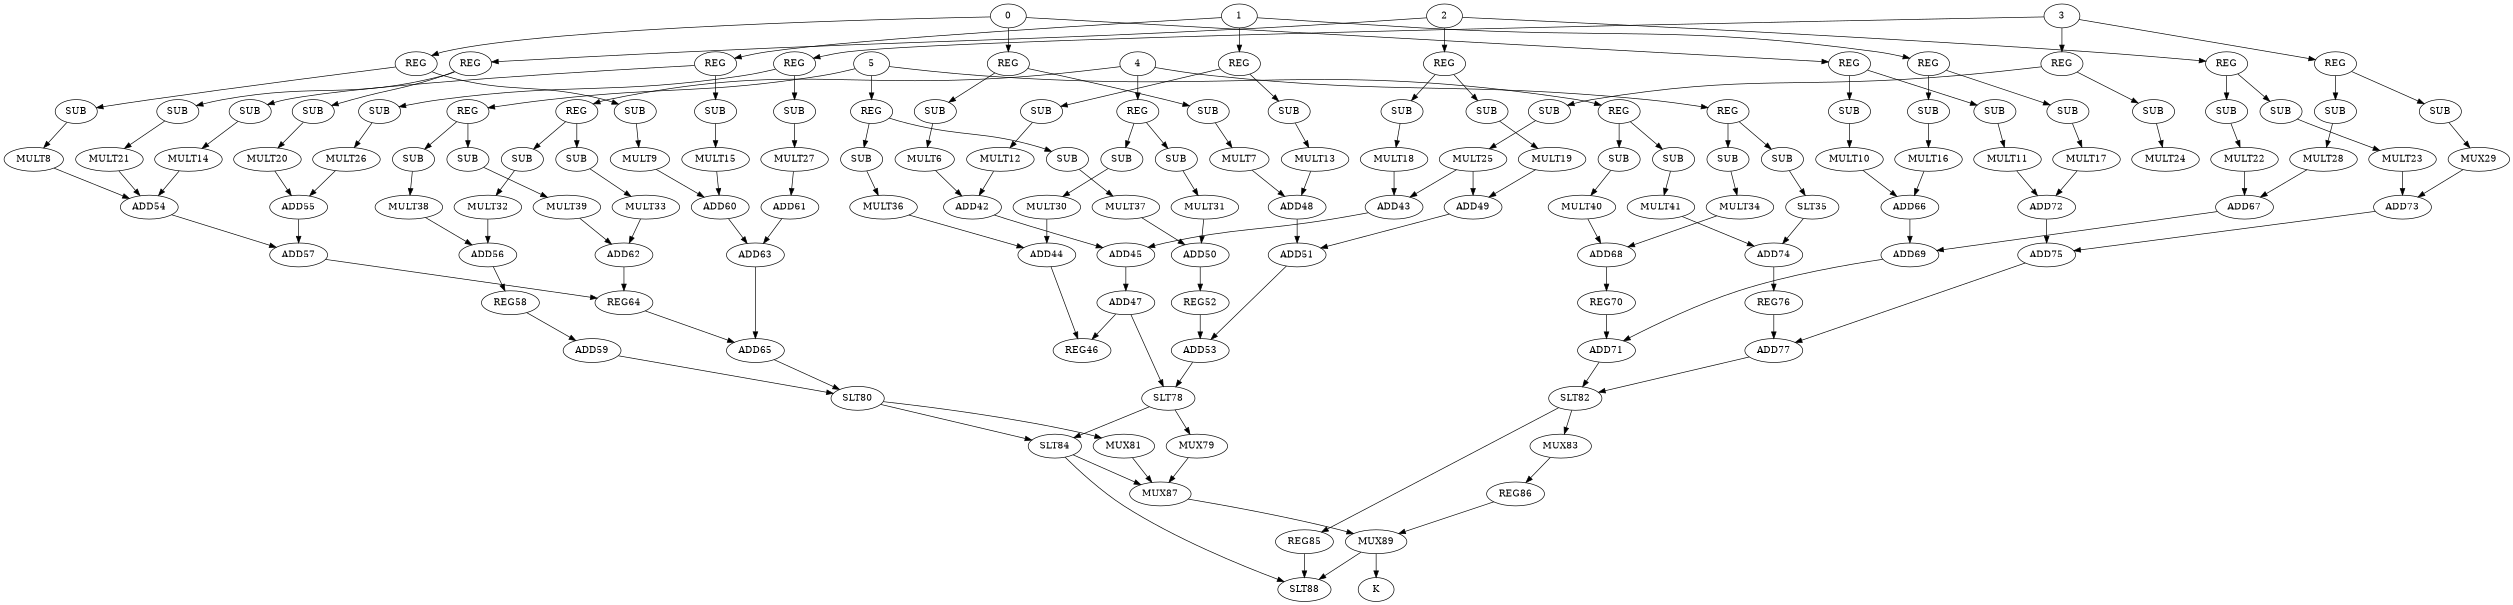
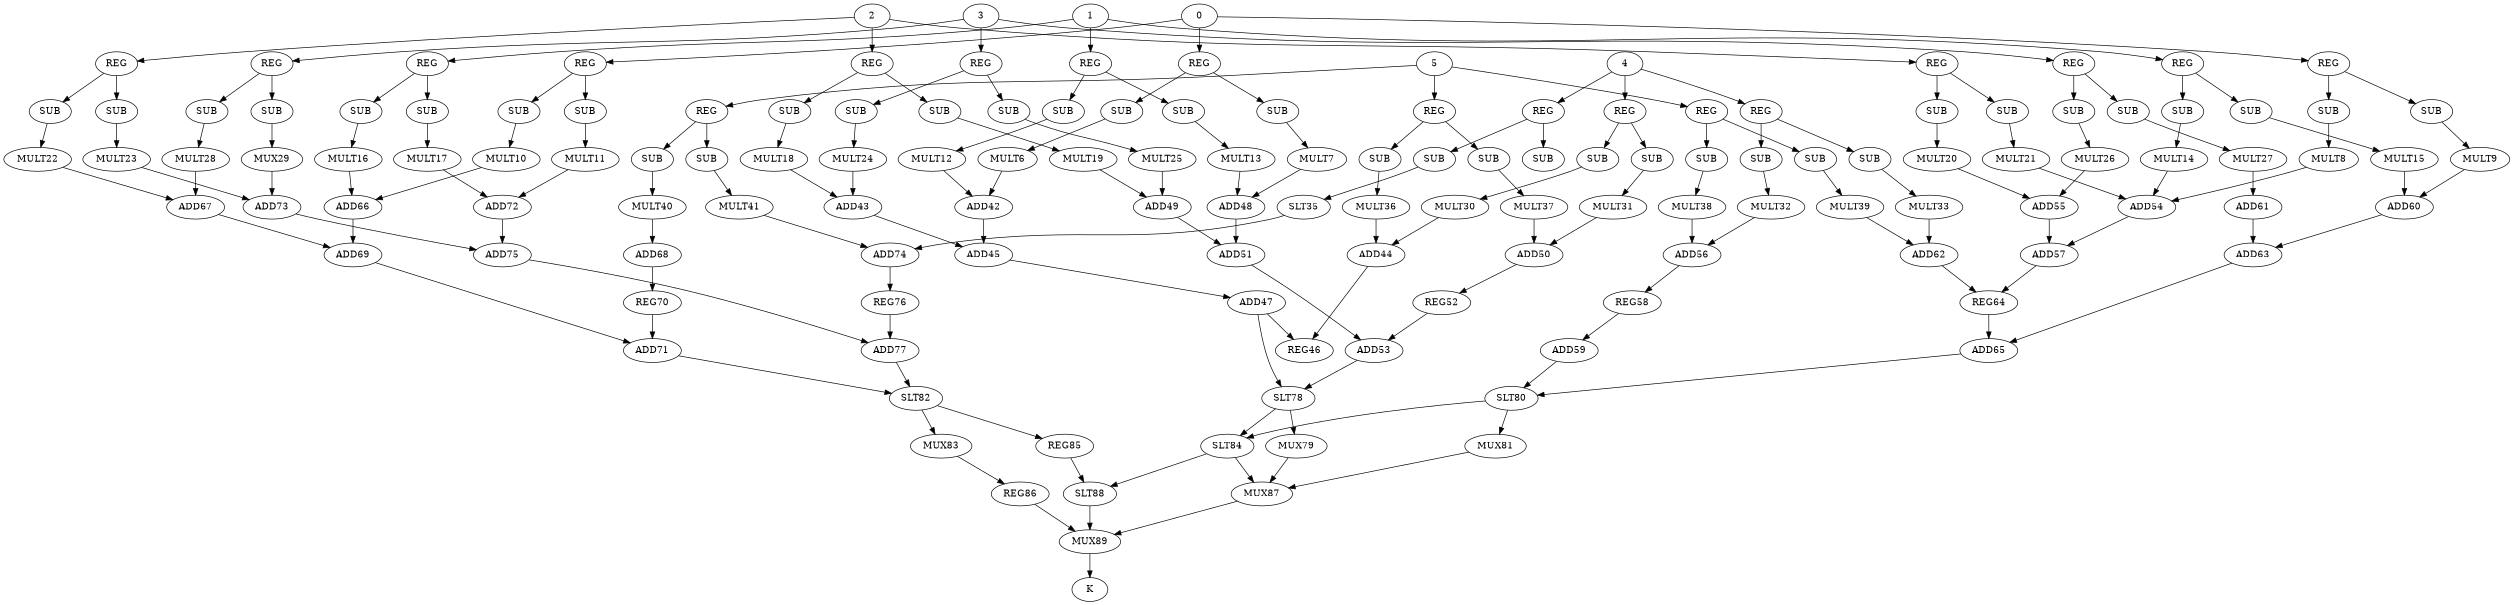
(1436, 182) -> (853, 180)
(1740, 207) -> none
(1343, 564) -> (1090, 515)
